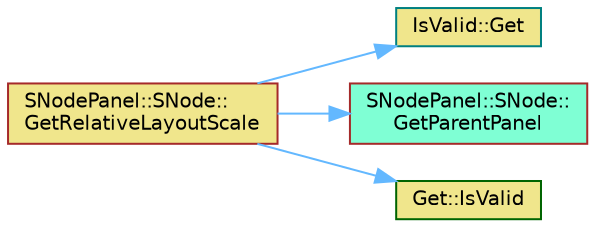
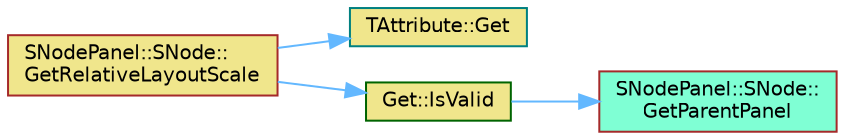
(469, 27) -> (438, 27)
(303, 114) -> (545, 102)
